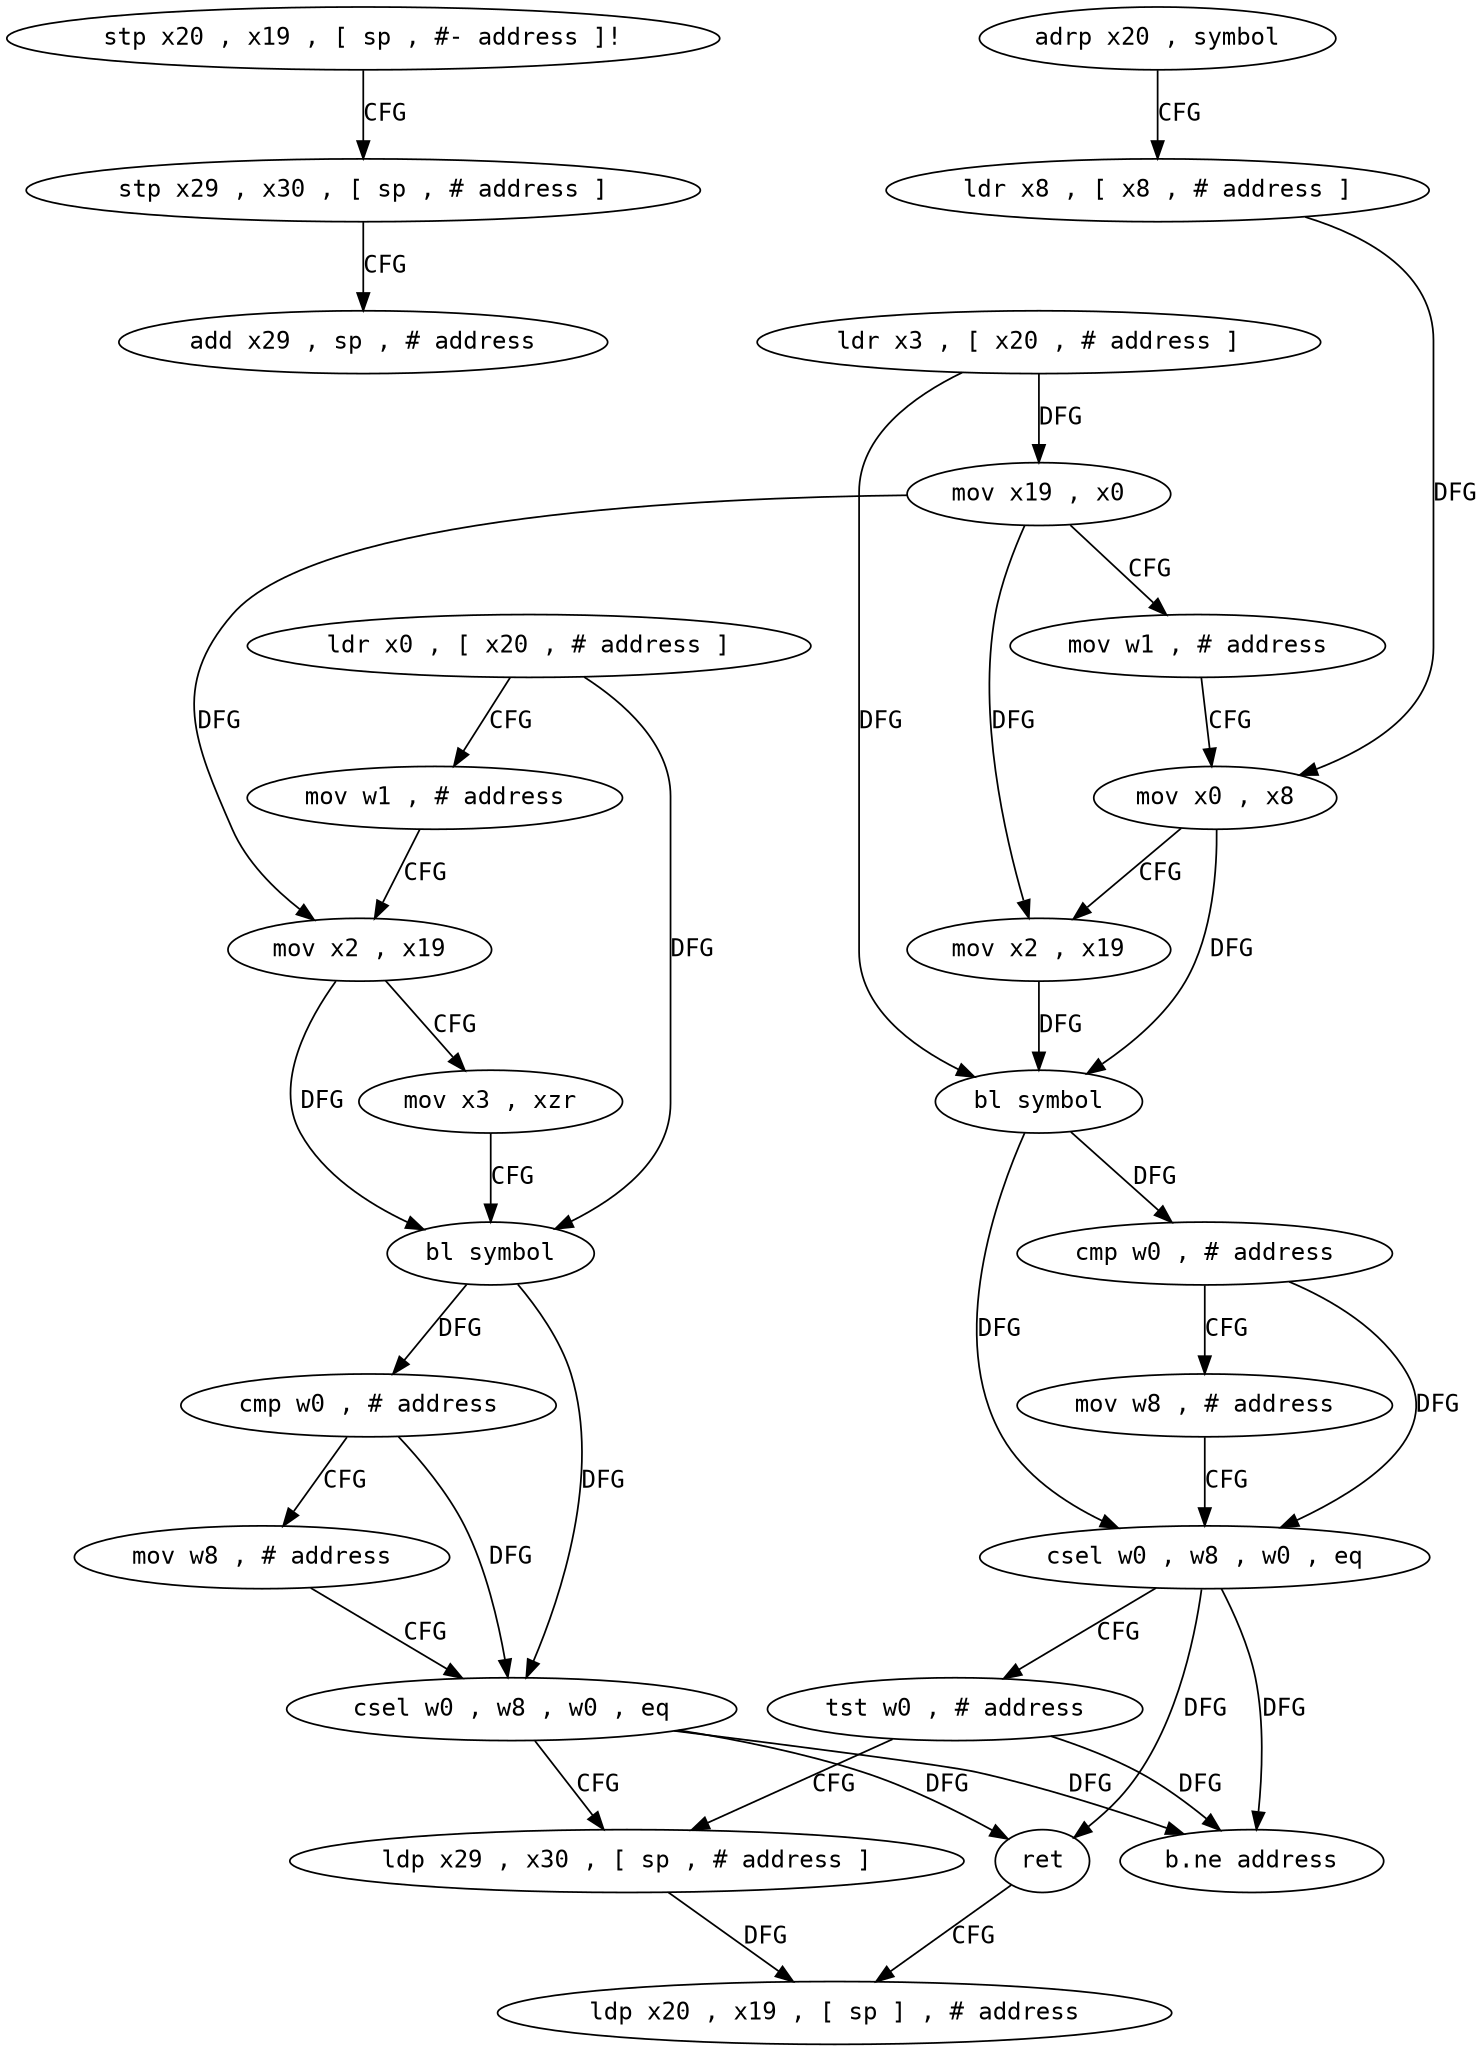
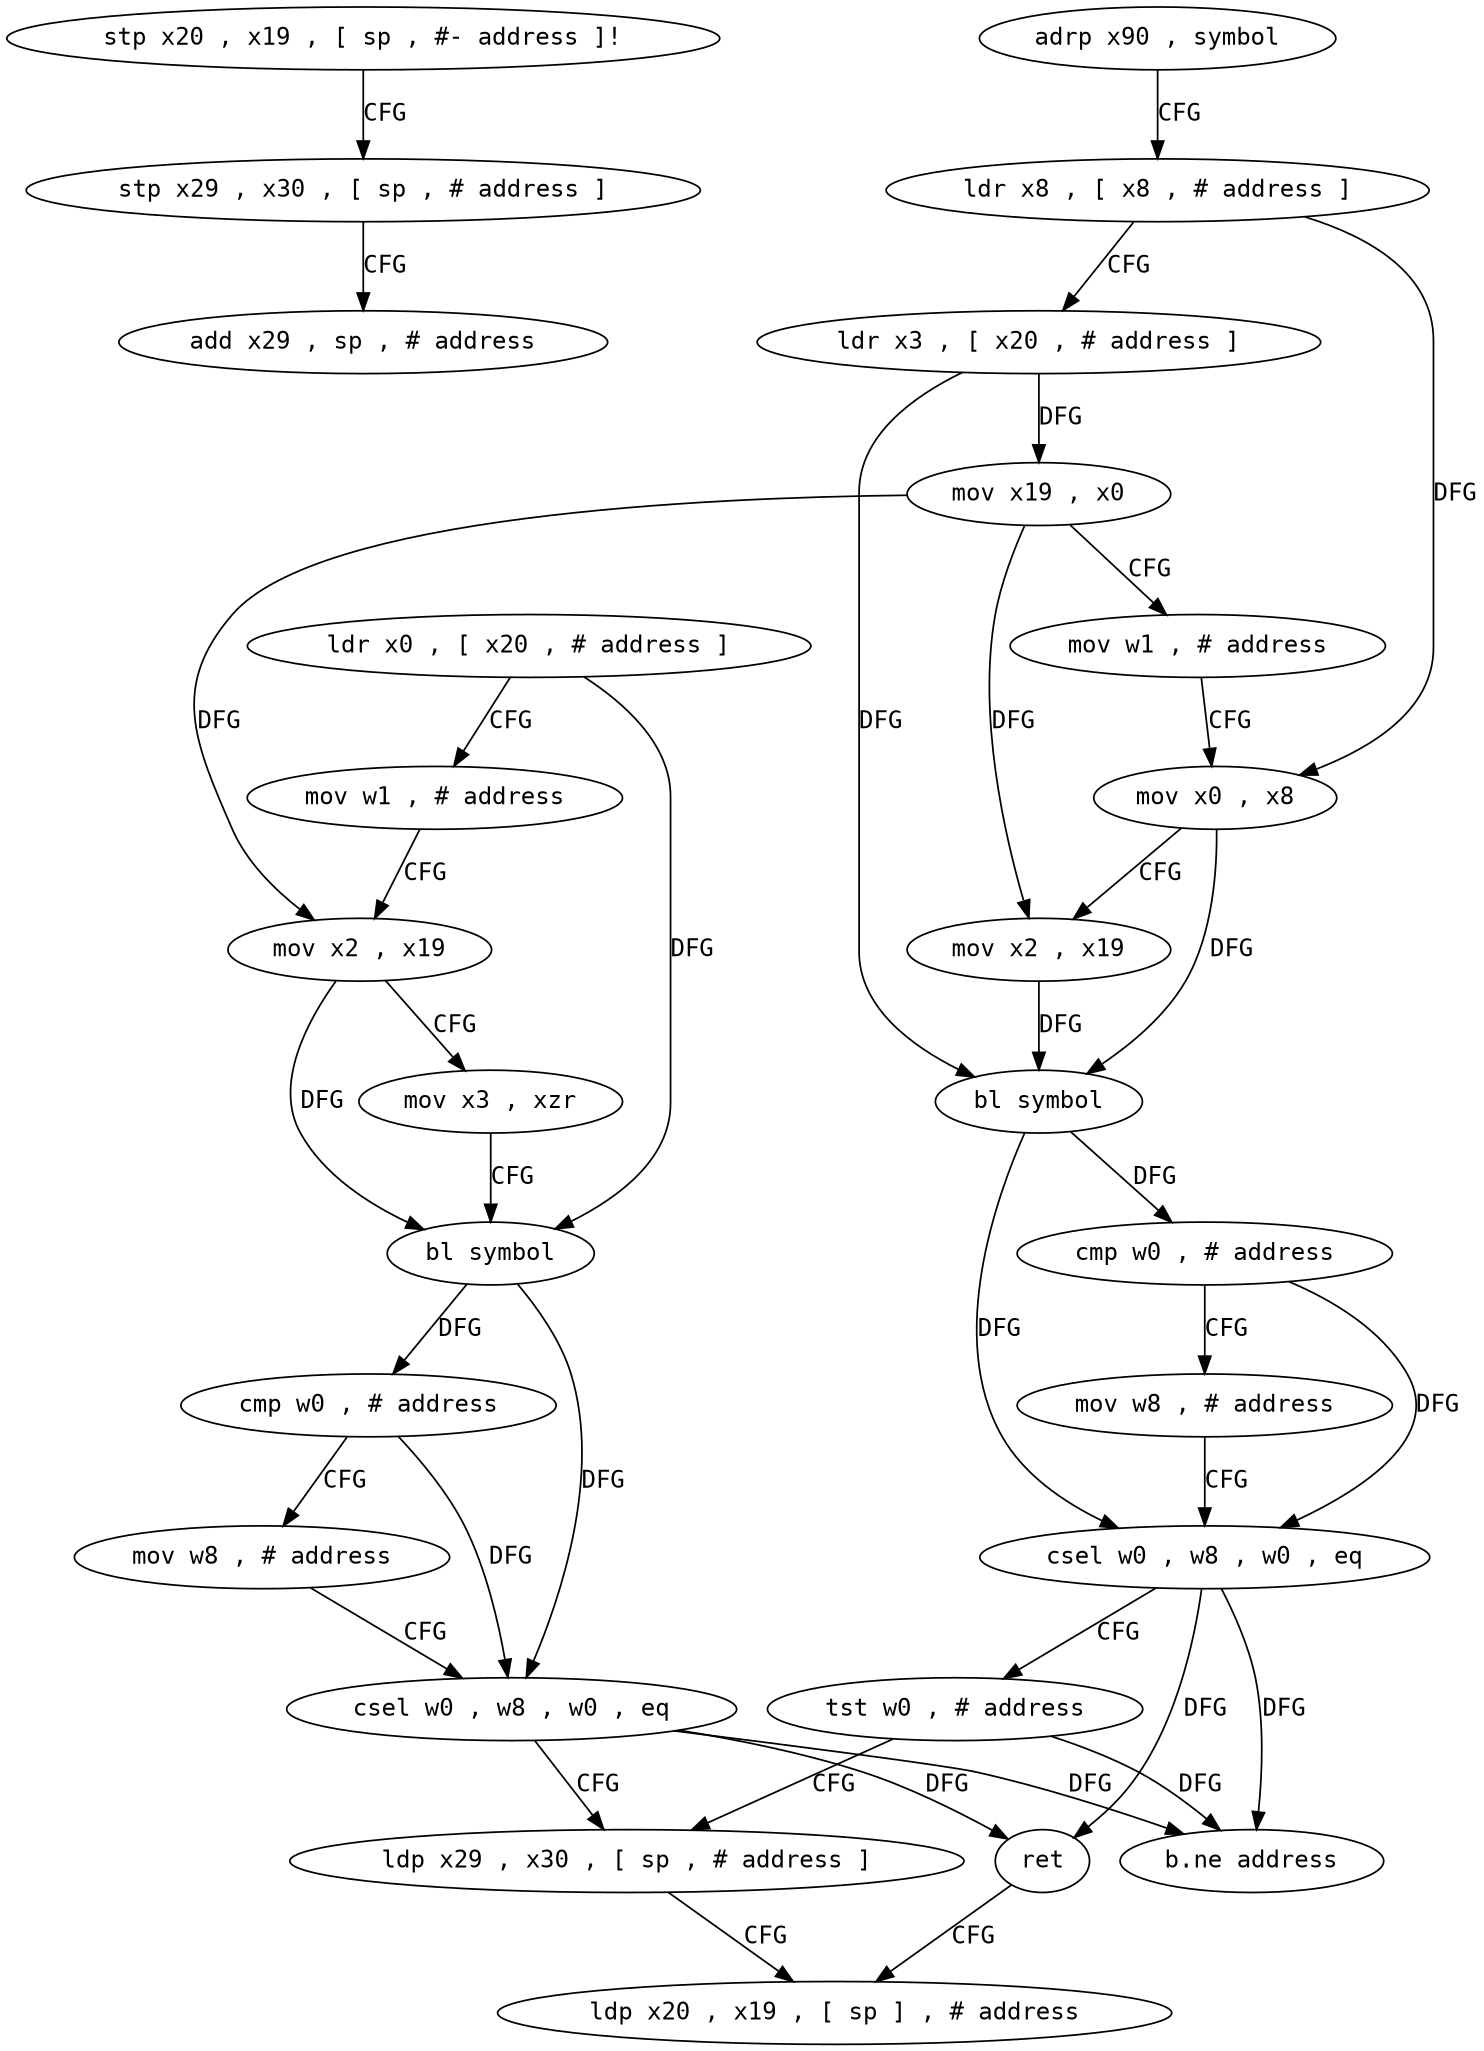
(1158, 38) -> (1158, 38)
none -> (1104, 259)
(766, 1937) -> (766, 1937)
